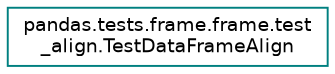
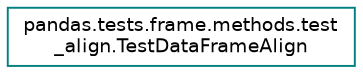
(168, 37) -> (181, 37)
